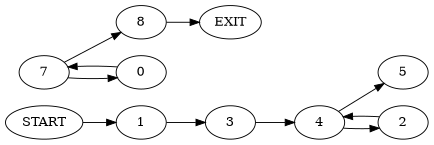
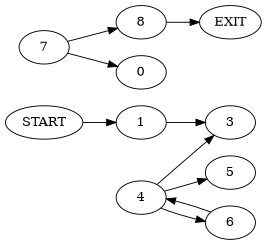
(97, 66) -> none
(270, 122) -> (182, 163)
(403, 122) -> (230, 223)
